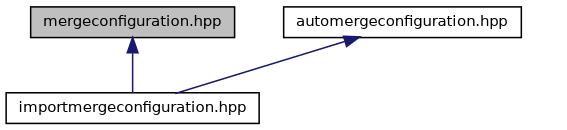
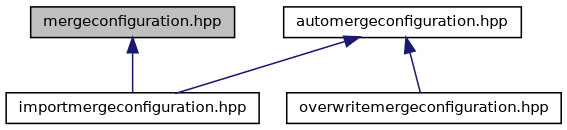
none -> (424, 108)
